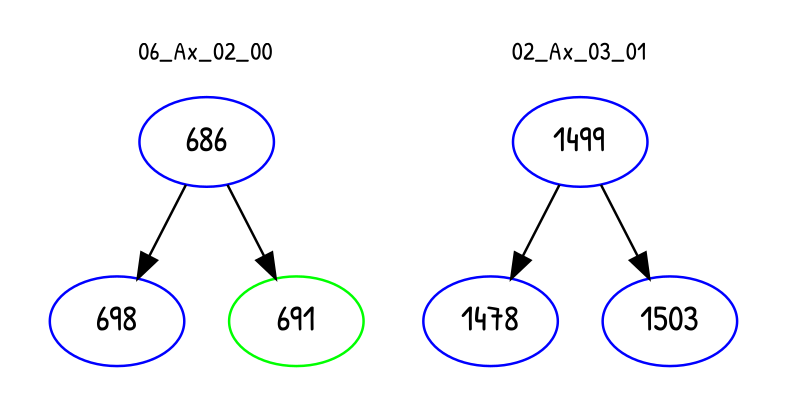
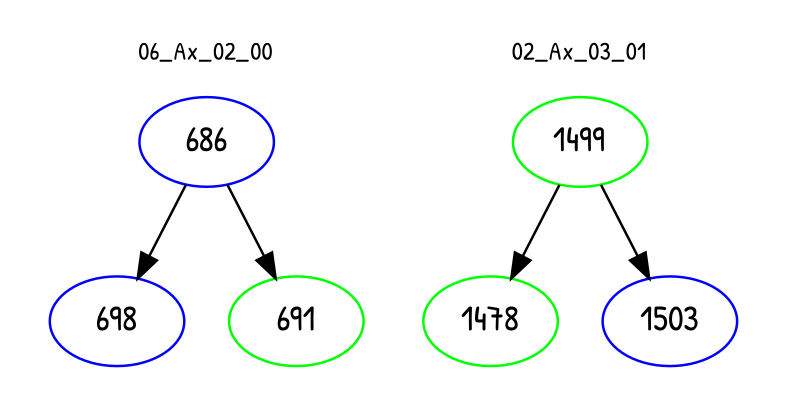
(580, 142) -> (580, 142)
(491, 321) -> (491, 321)
